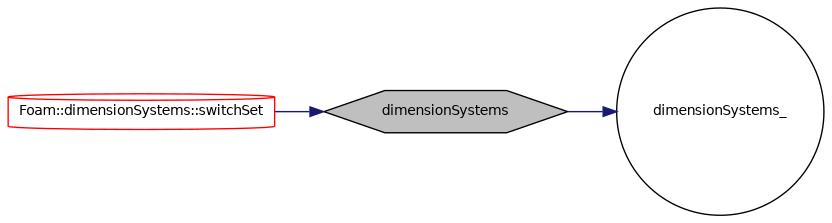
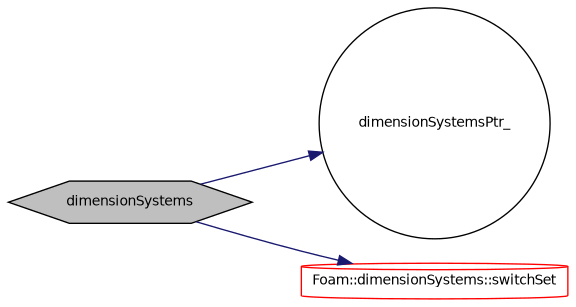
(292, 112) -> (267, 242)
(720, 112) -> (435, 123)
